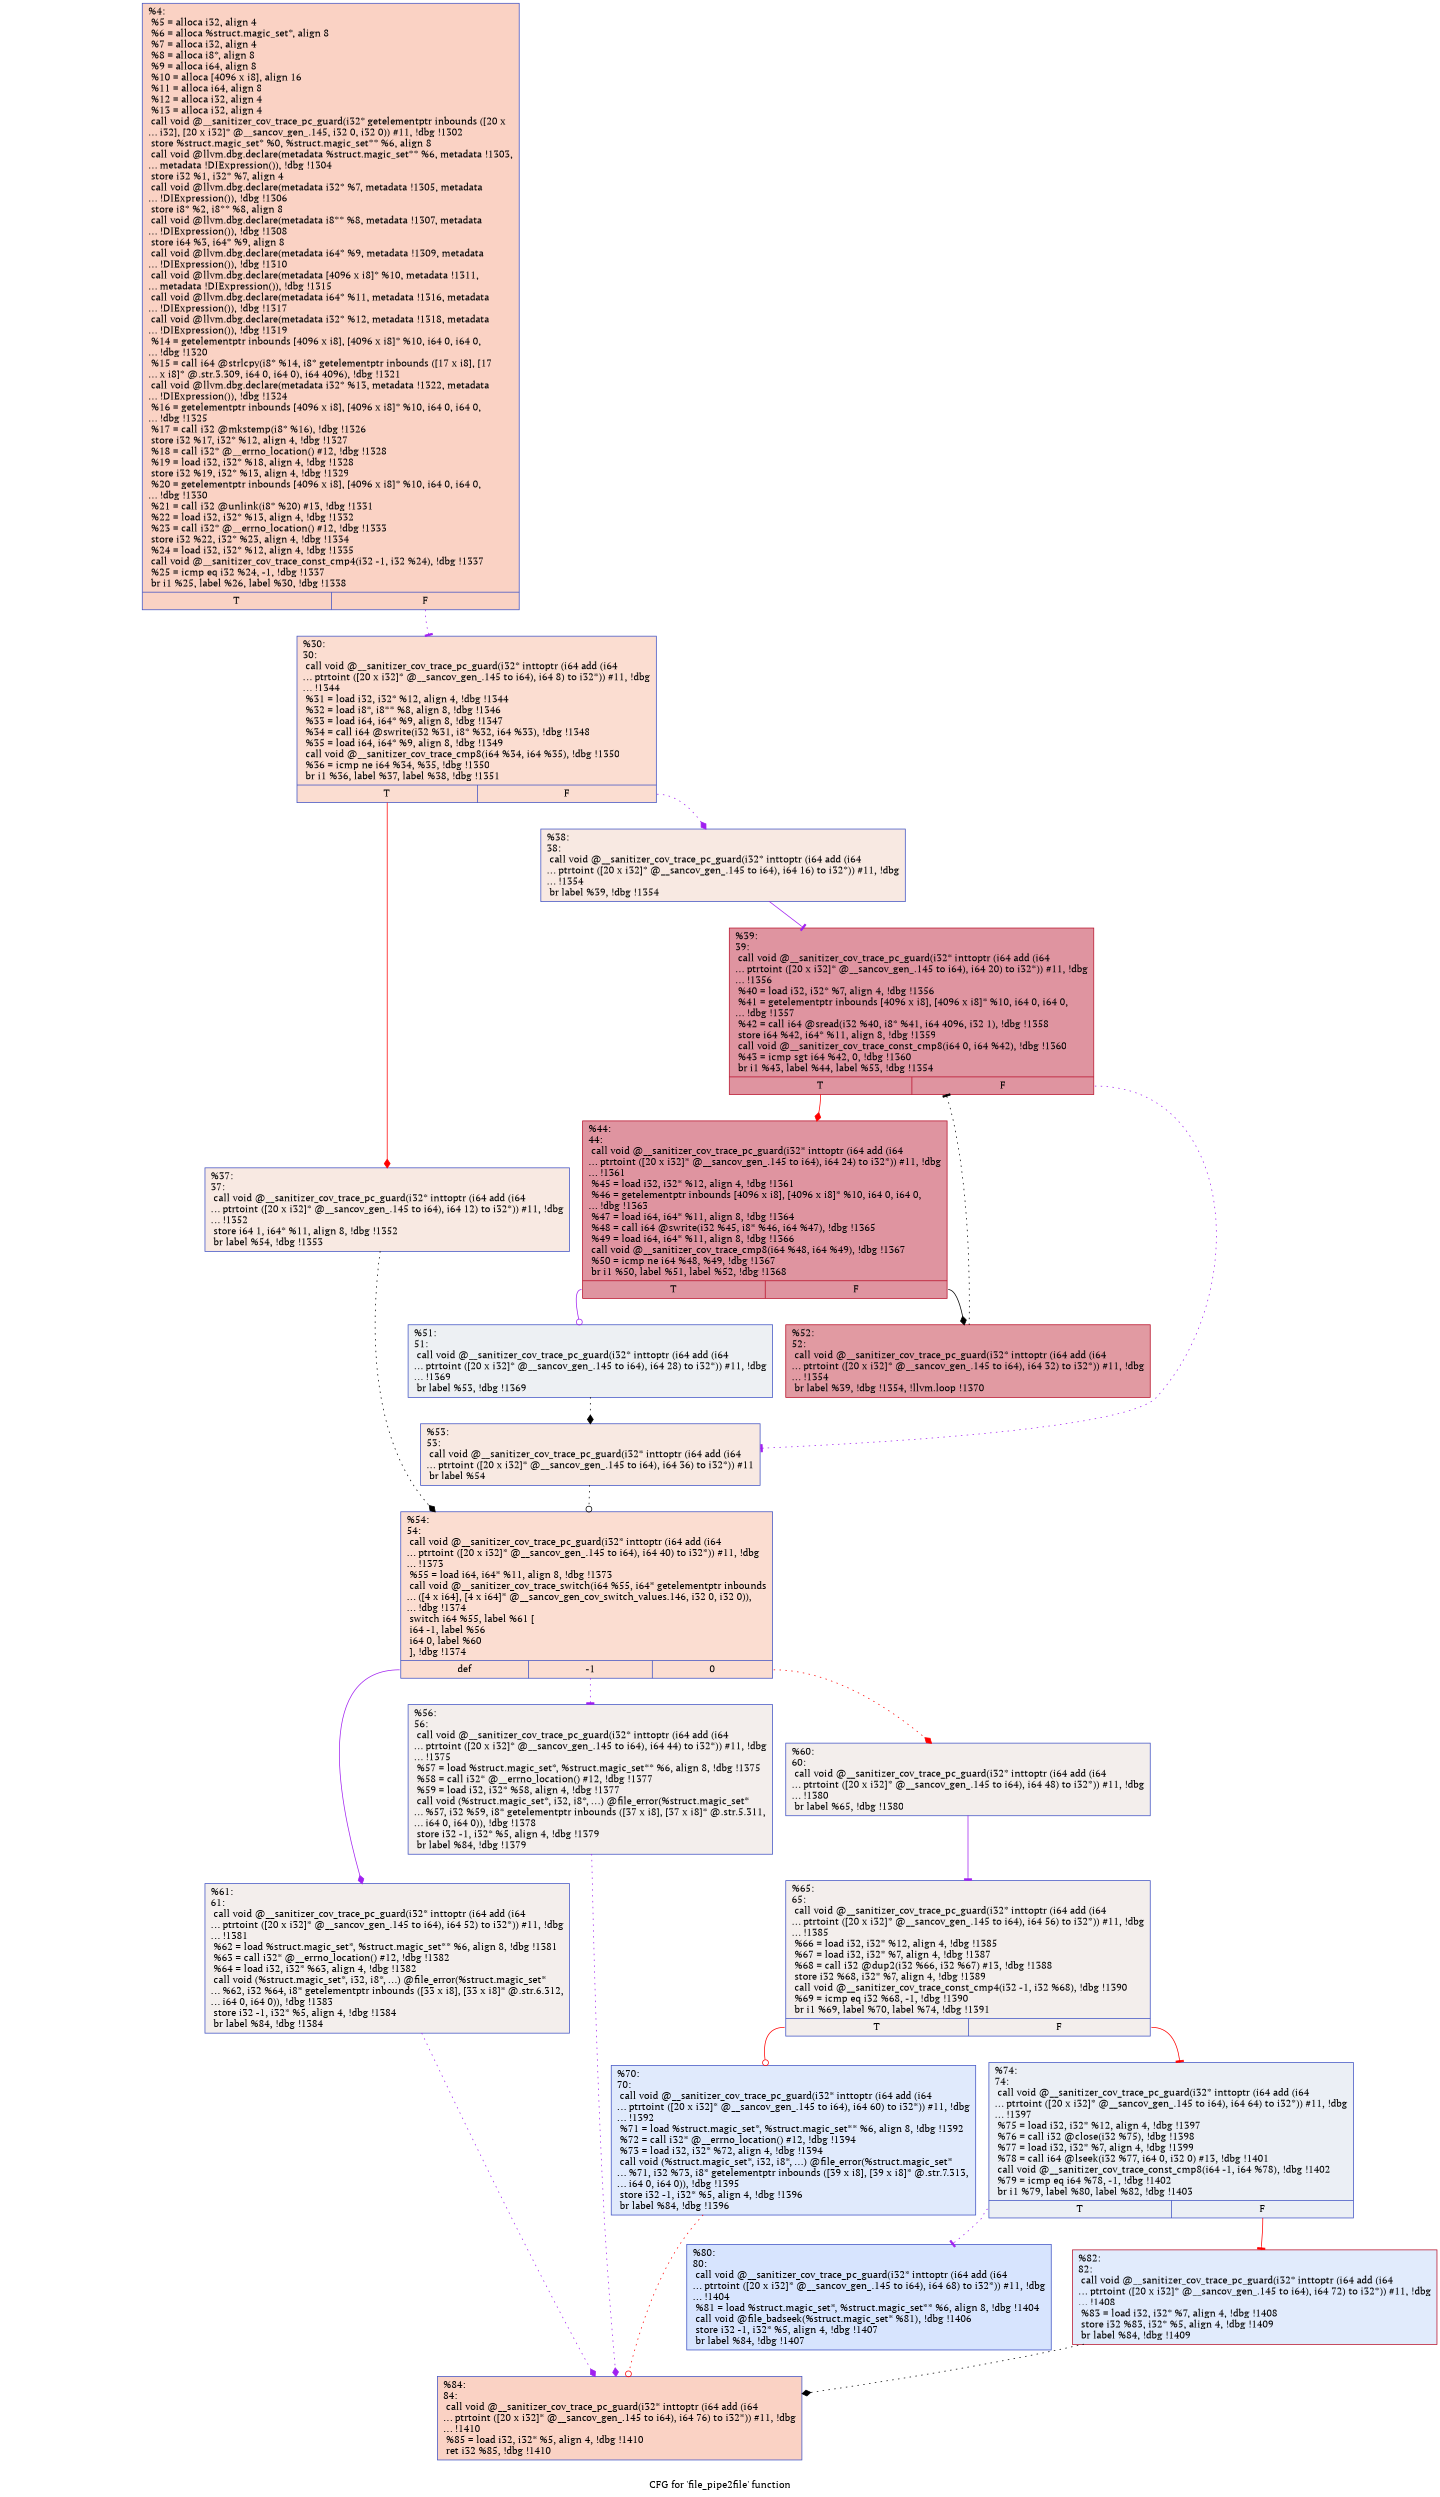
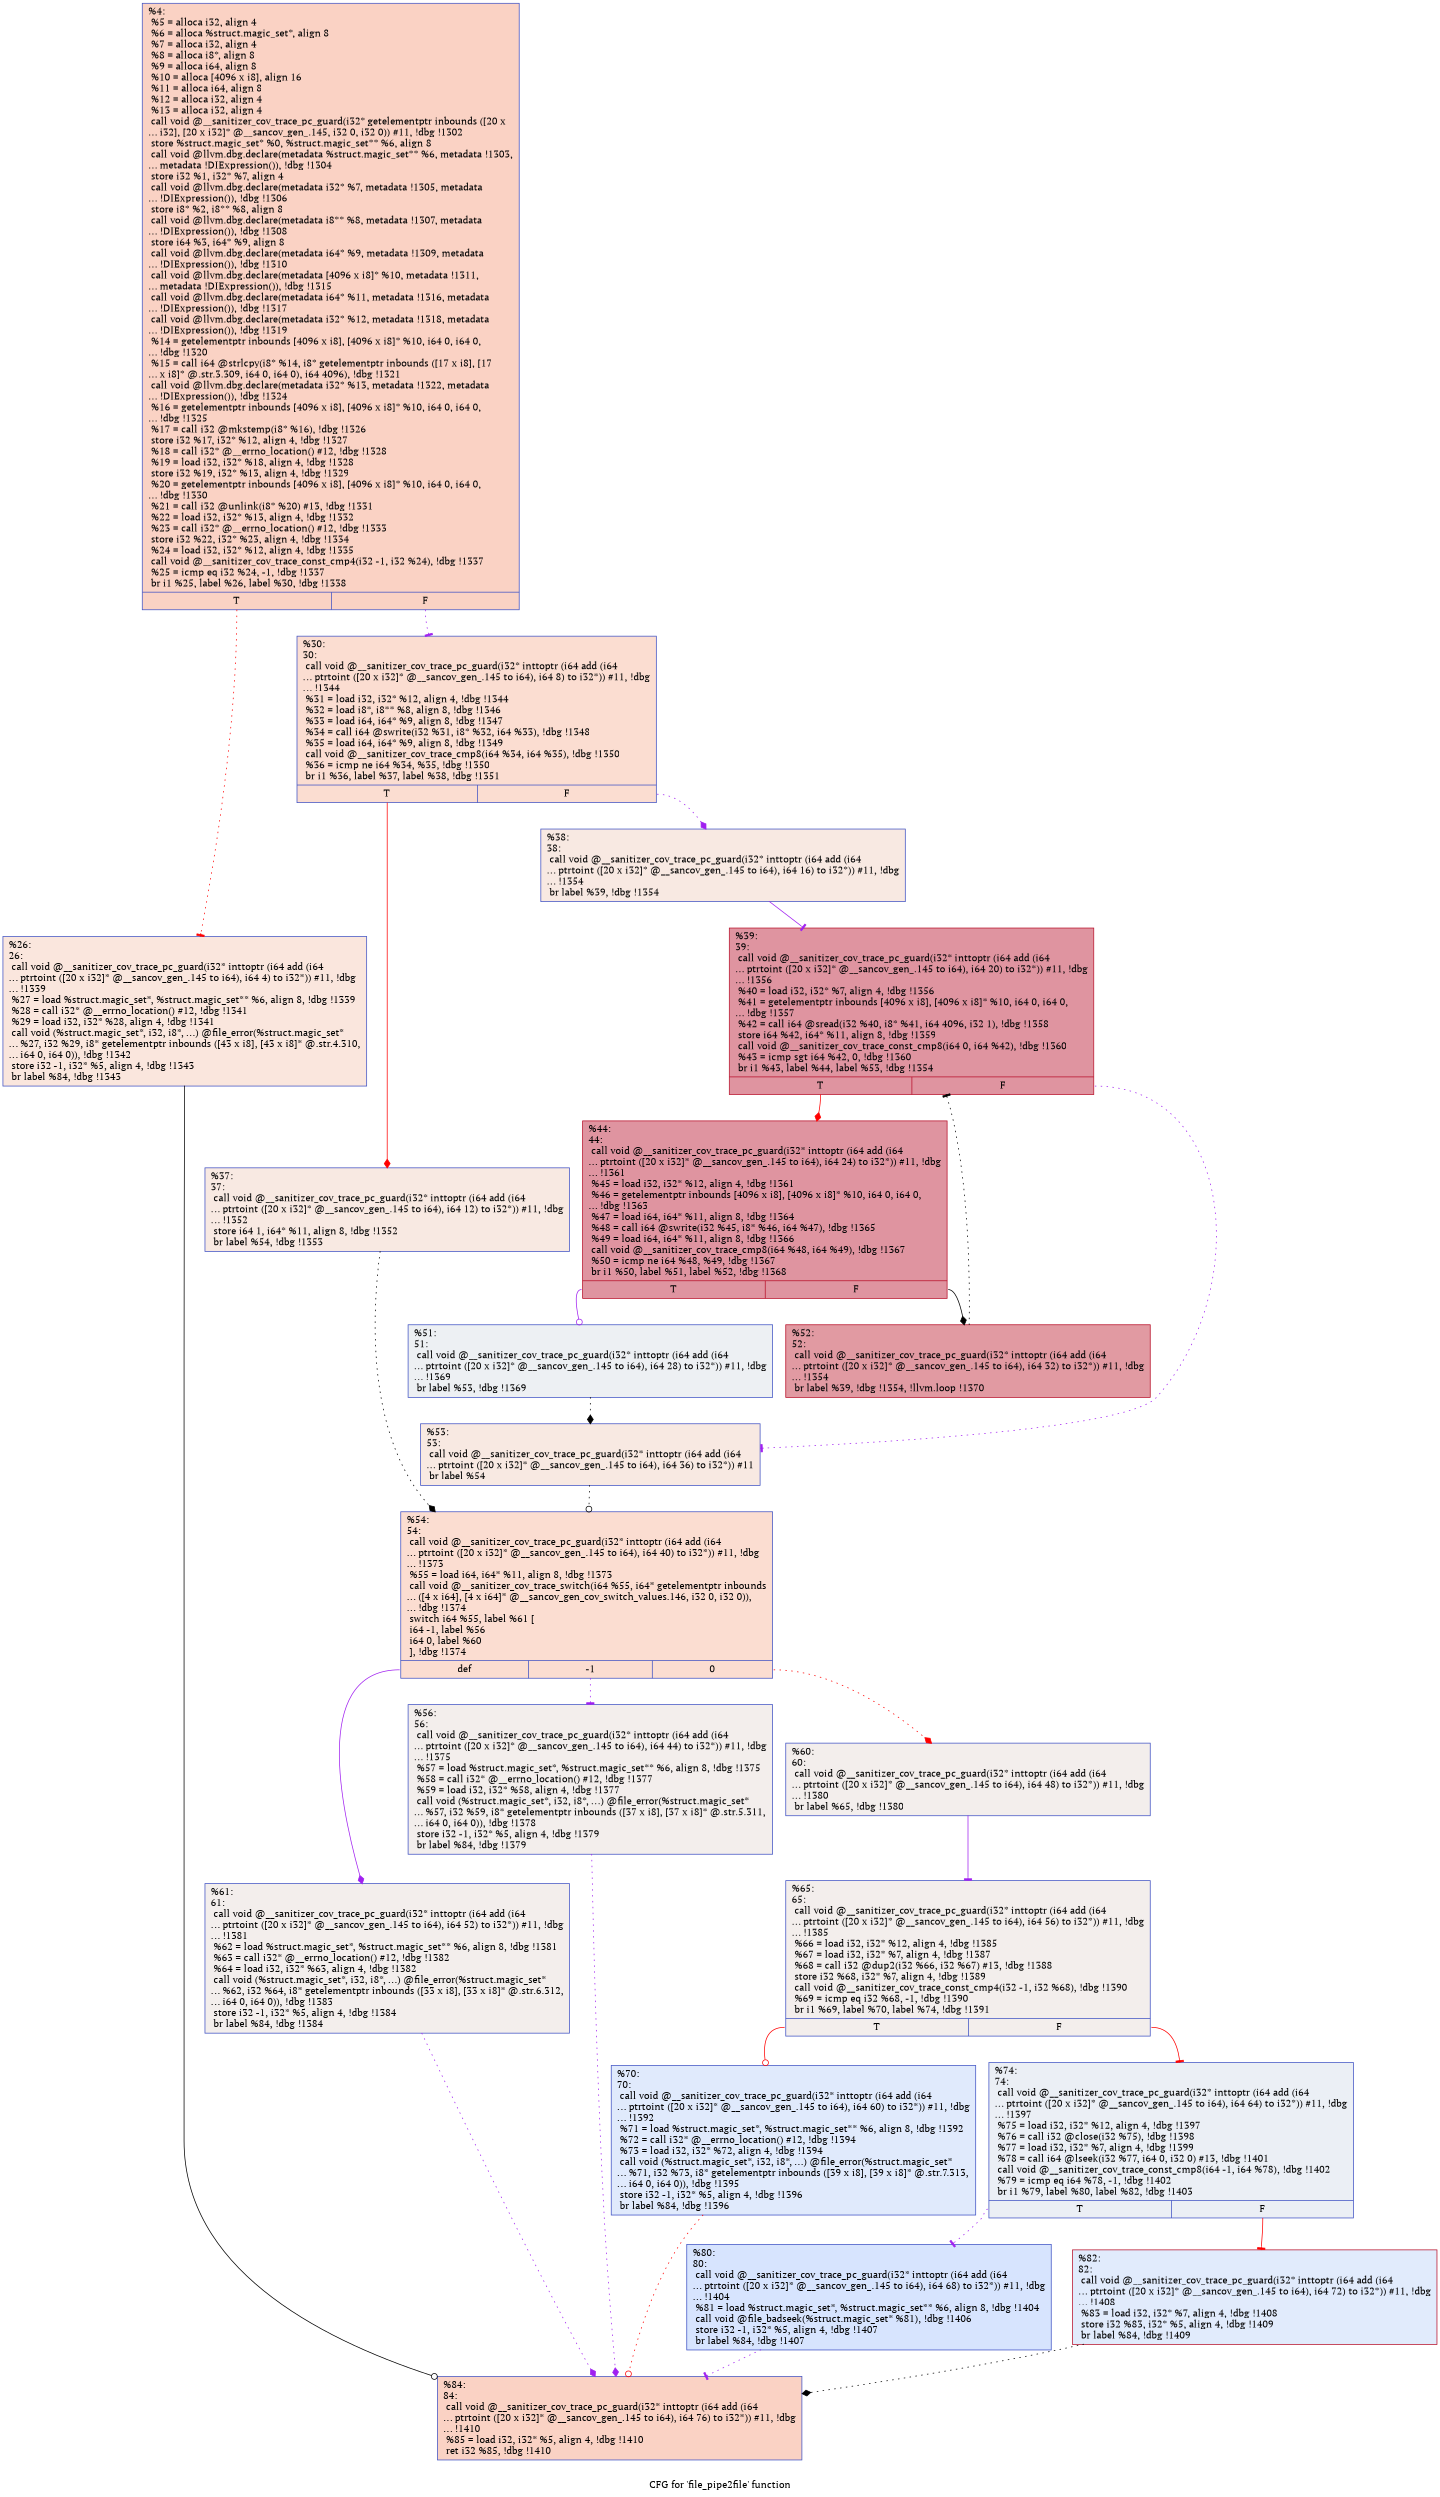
none -> (185, 1011)
none -> (735, 2362)
